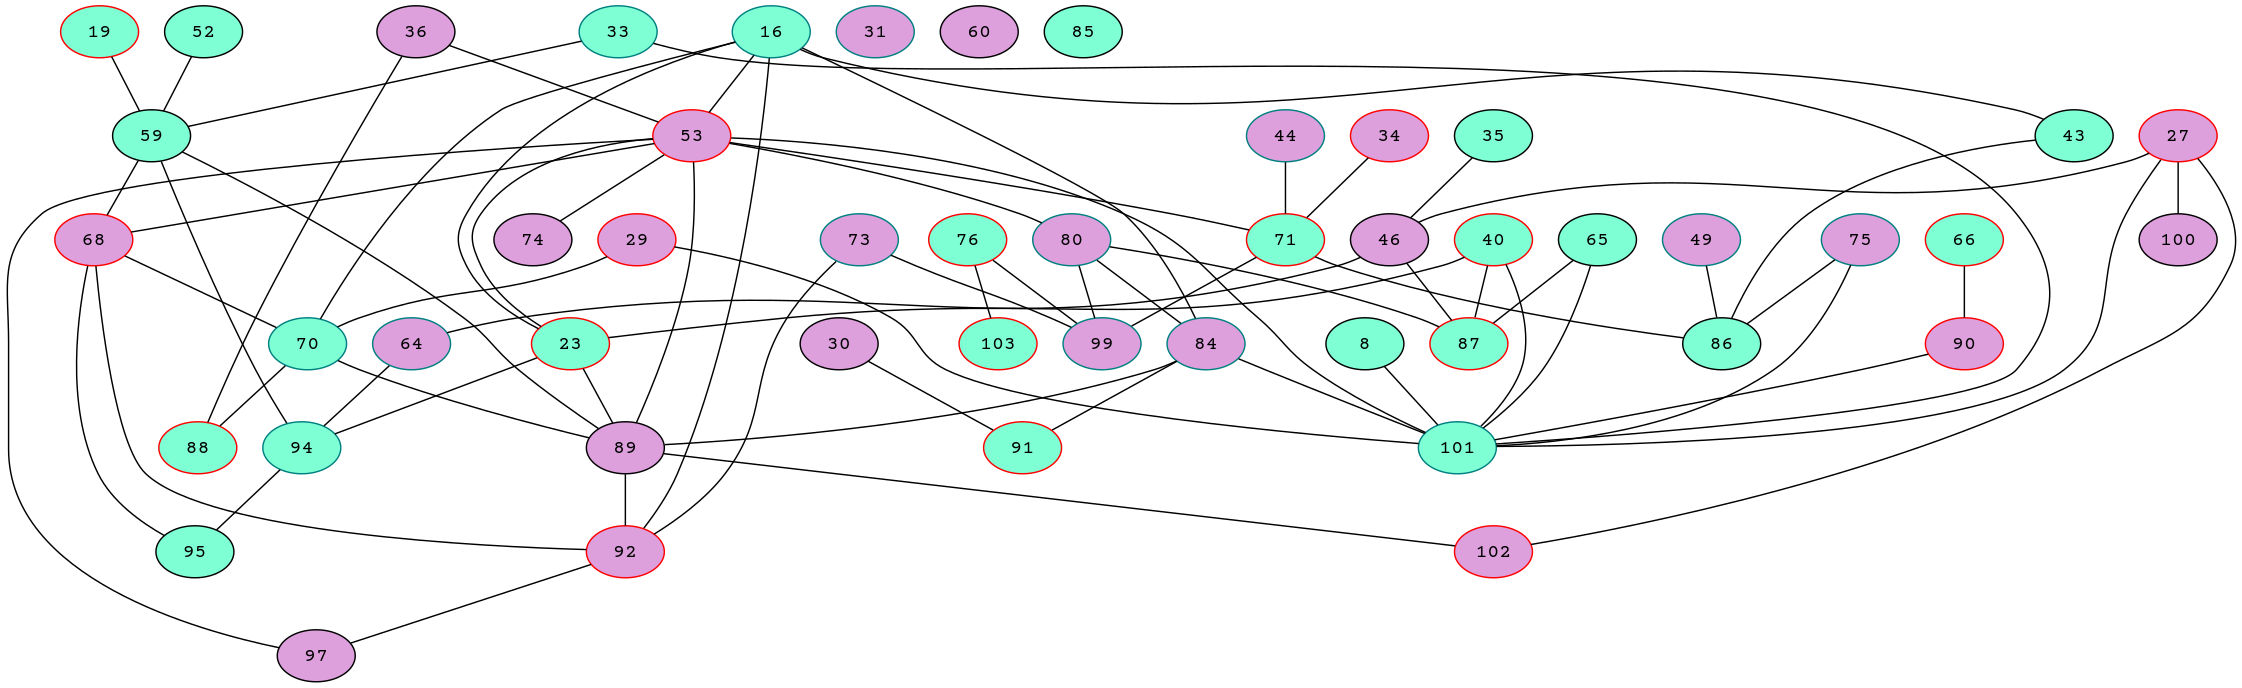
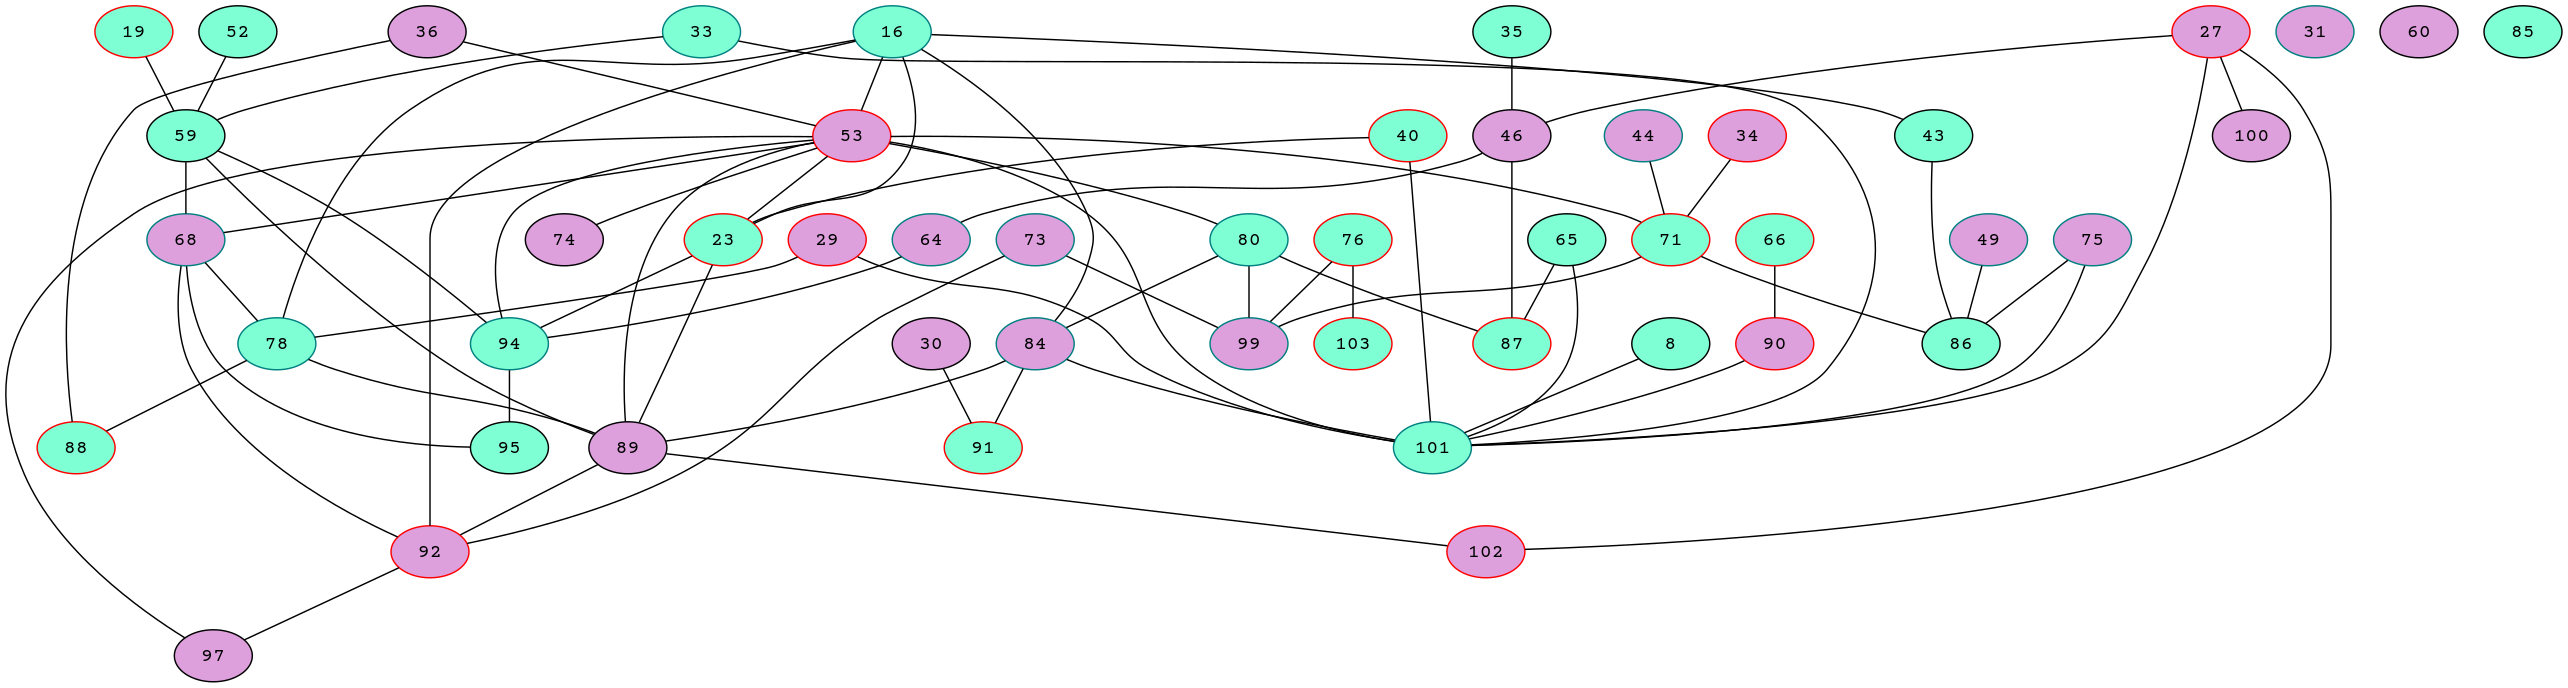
none -> (535, 196)
(94, 240) -> (186, 240)
(1072, 240) -> (1249, 240)
(1481, 292) -> none
(308, 344) -> (277, 344)
